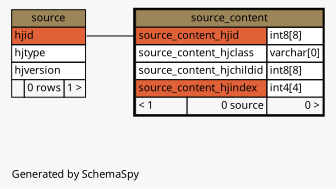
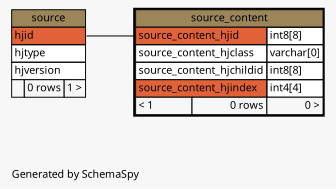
(243, 105) -> (247, 105)
